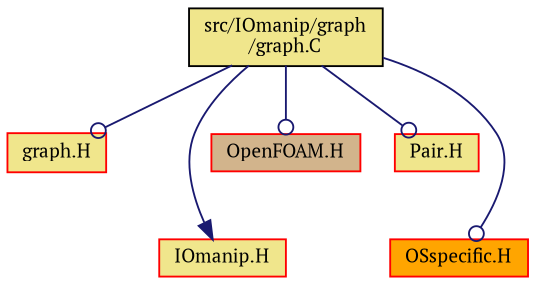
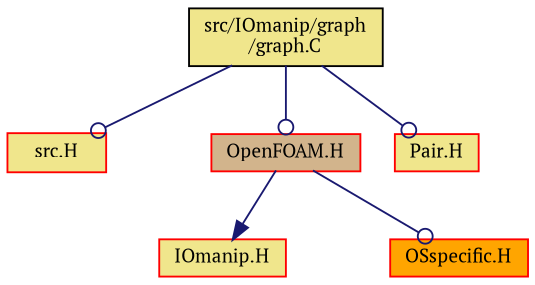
(485, 118) -> (366, 201)
(194, 135) -> (259, 197)
(57, 153) -> (57, 153)
